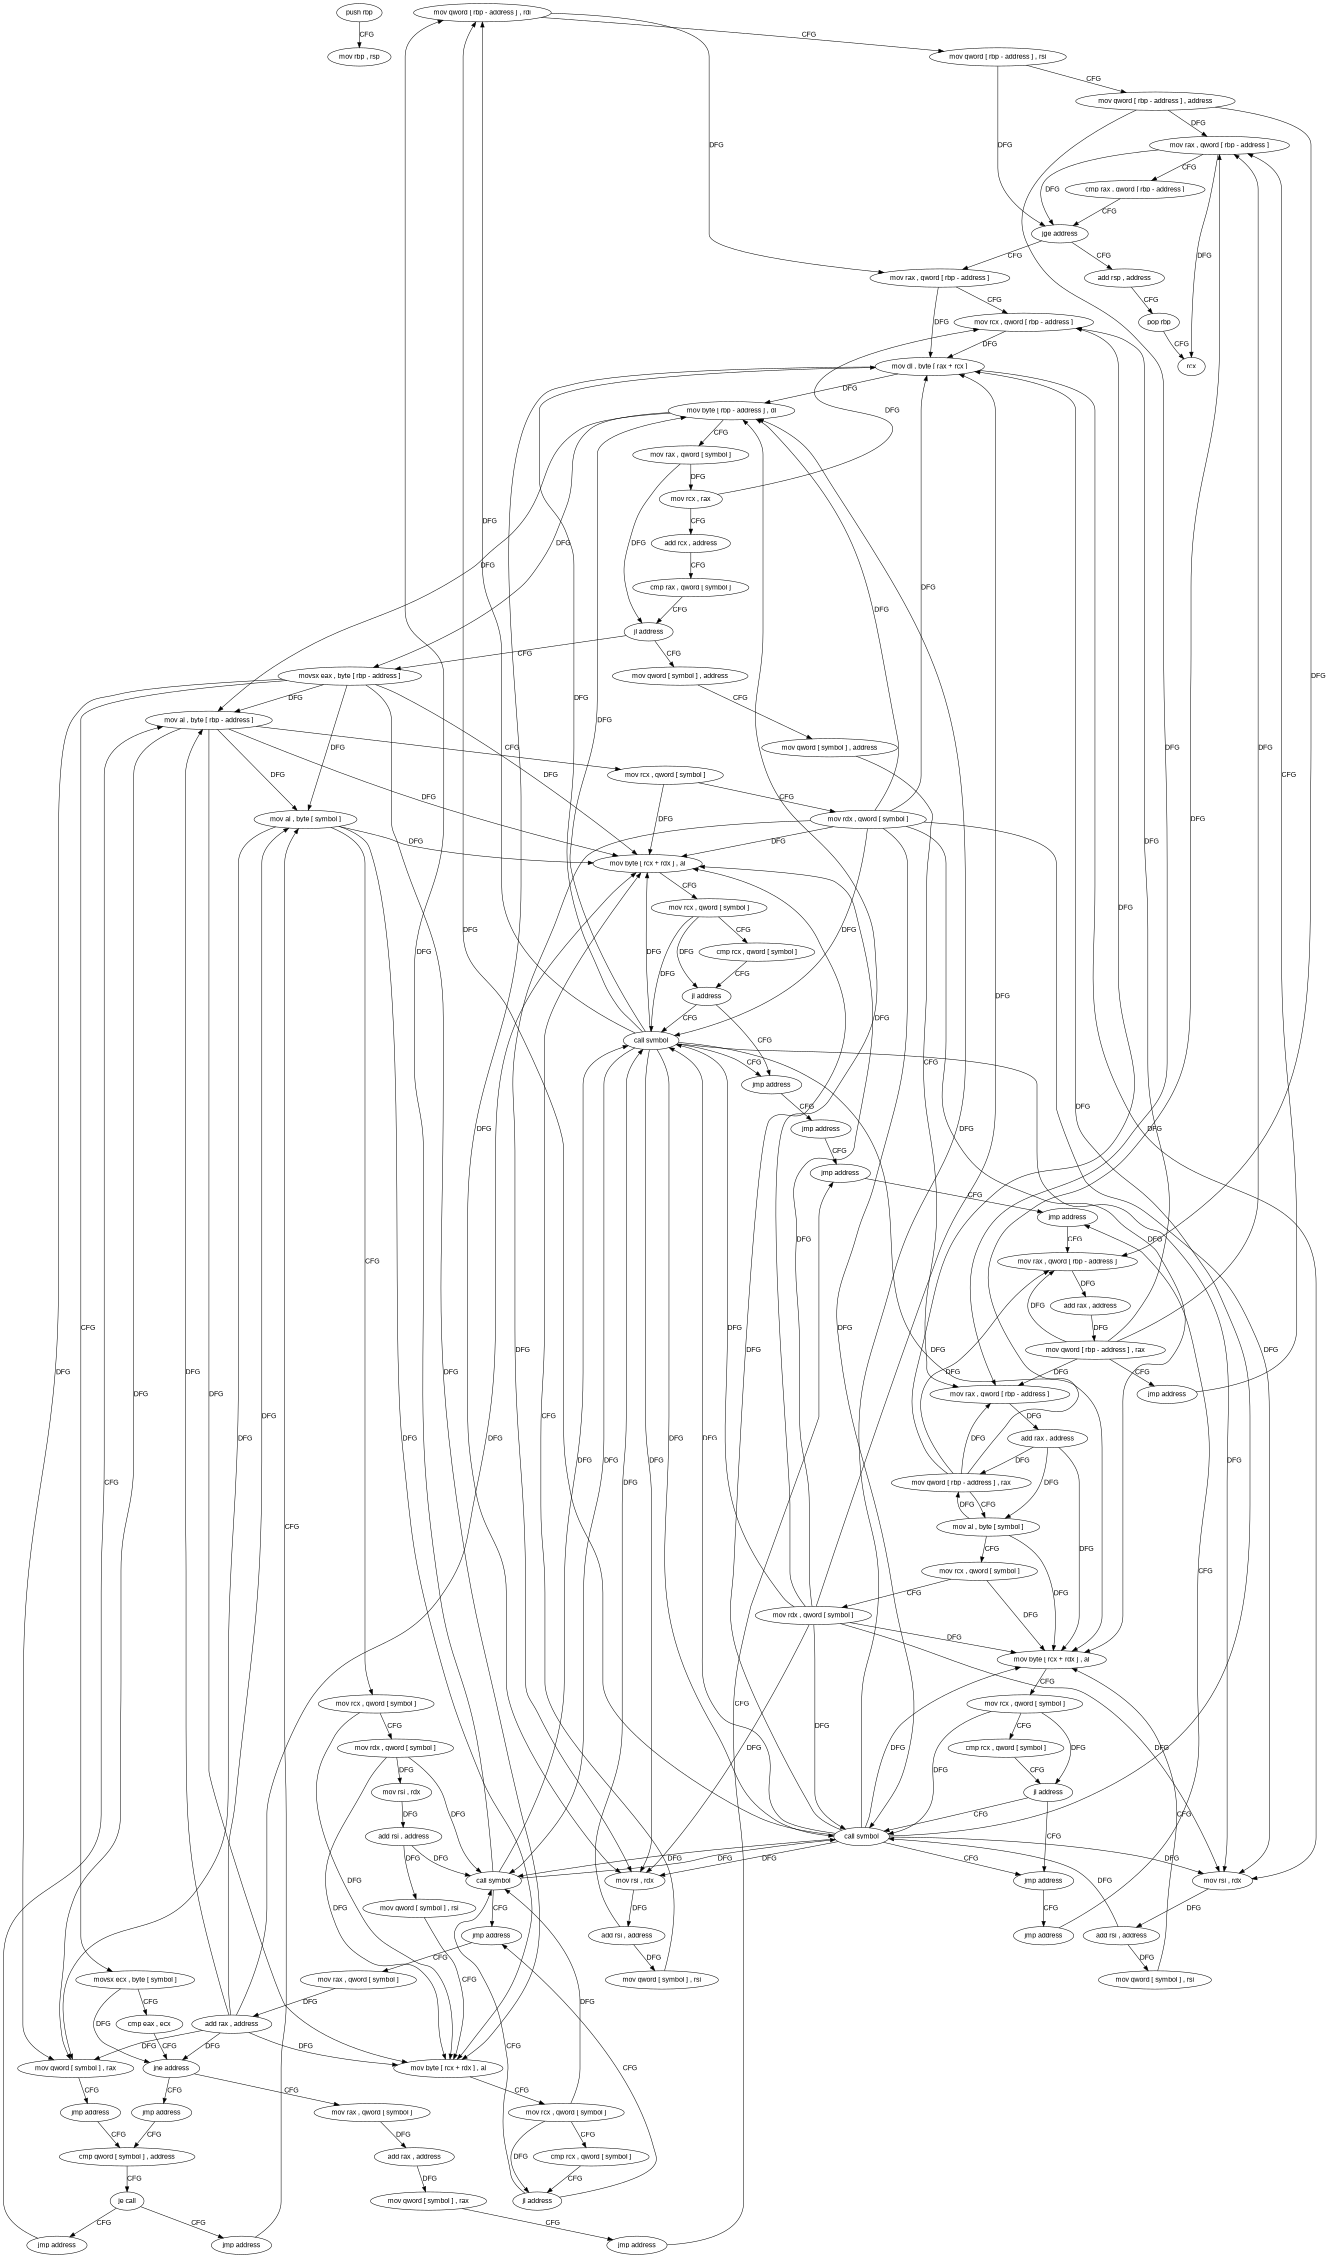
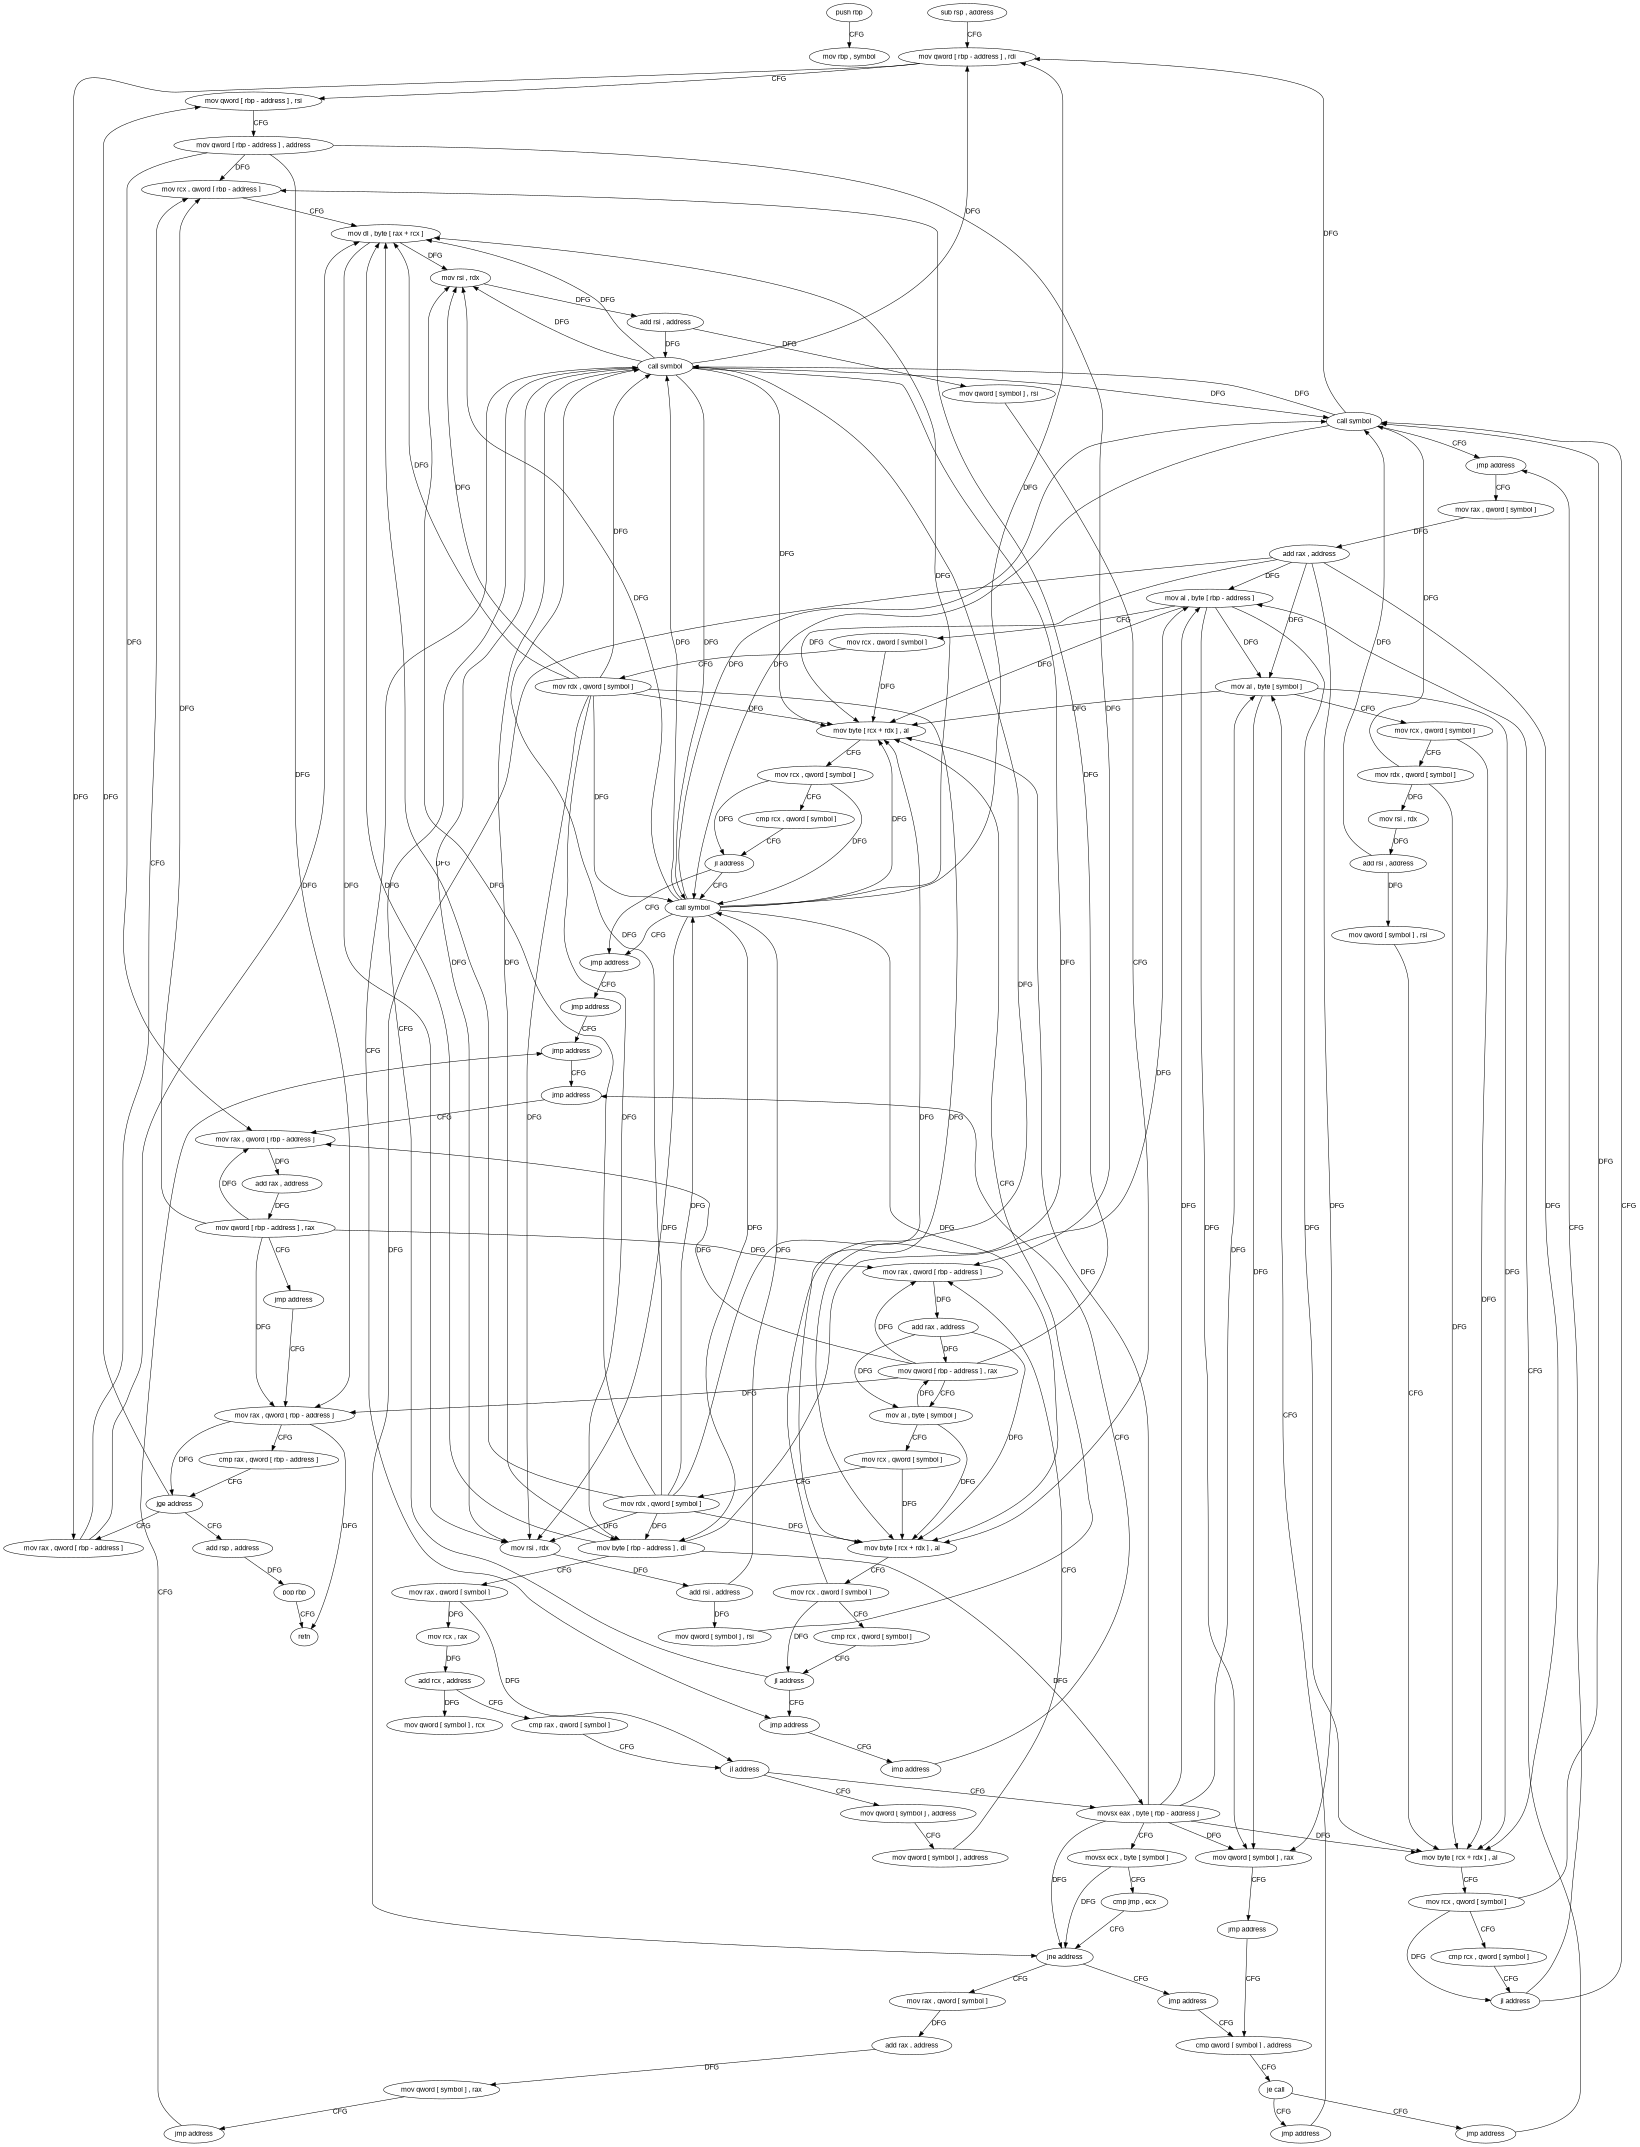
none -> (967, 13)
(359, 57) -> (849, 57)
(998, 154) -> (104, 776)
(1151, 300) -> (275, 1570)
(990, 344) -> (317, 212)
(1192, 367) -> (304, 1637)
(834, 388) -> (410, 938)
(861, 413) -> (234, 166)
(698, 521) -> (454, 1659)
none -> (445, 1725)
none -> (1054, 1870)
(149, 2024) -> (1134, 1902)
